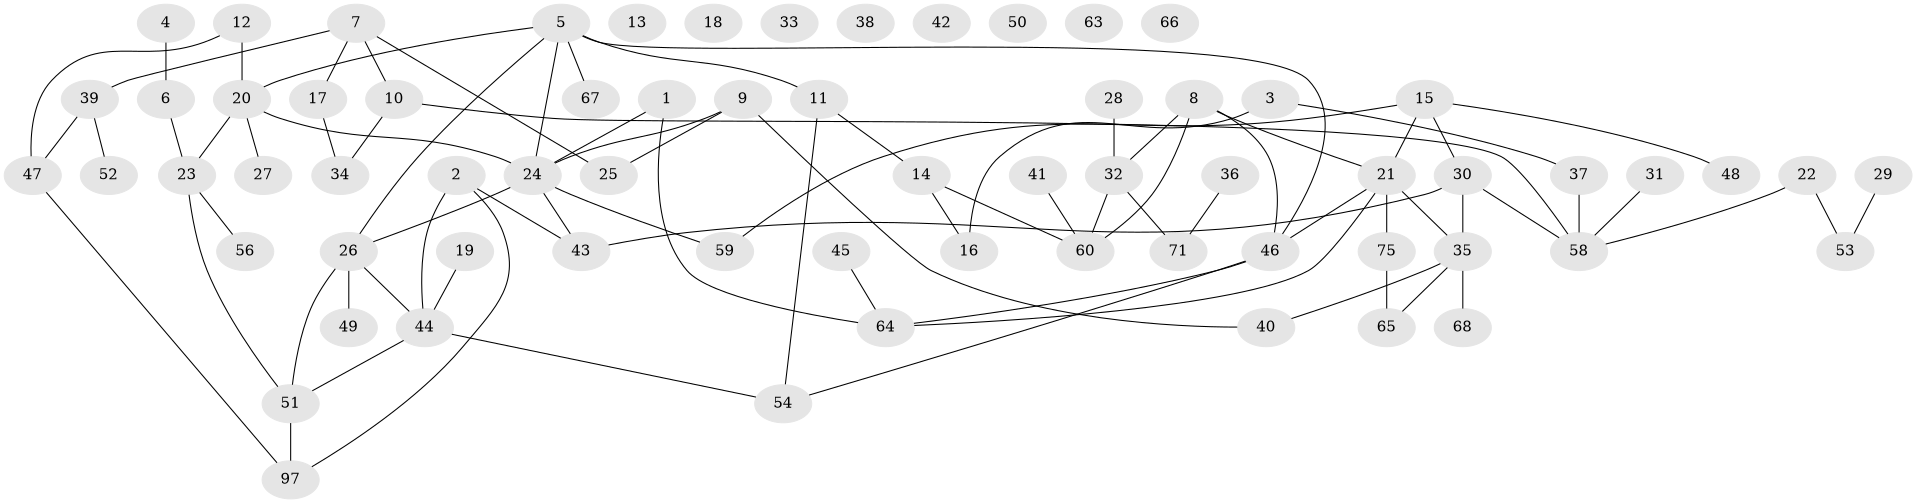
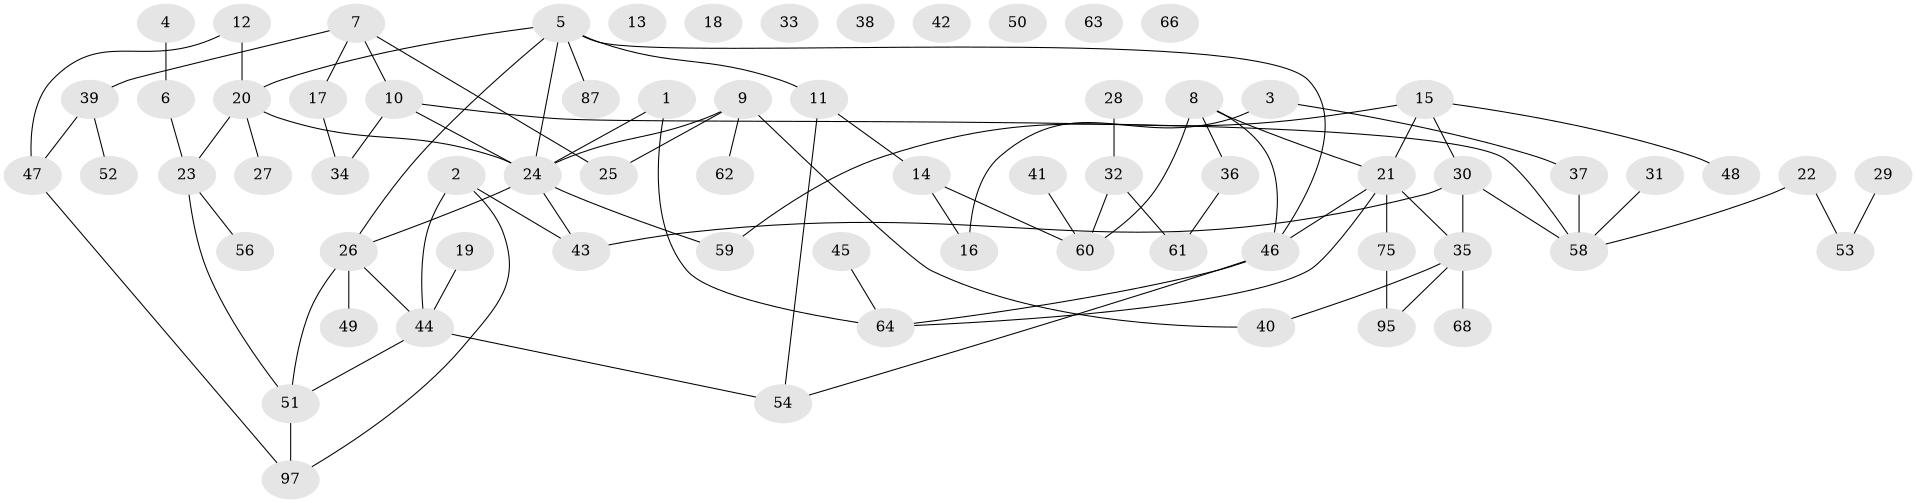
(591, 99) -> (591, 99)
none -> (464, 137)
(1154, 137) -> (1212, 137)
none -> (725, 175)
(1178, 252) -> (1178, 252)
(1387, 328) -> (1387, 328)
